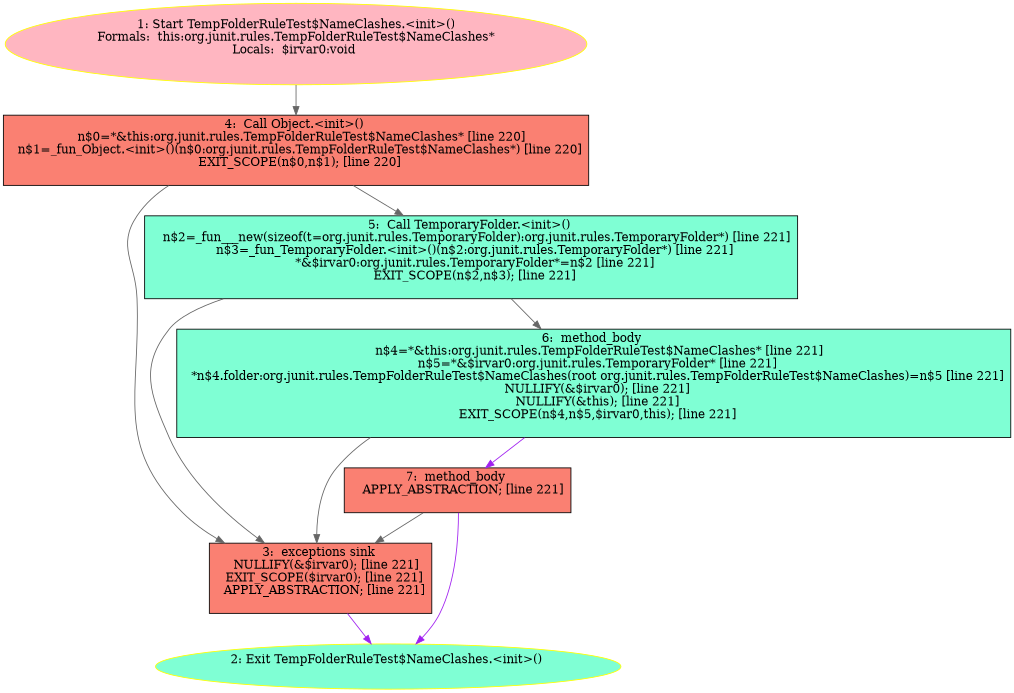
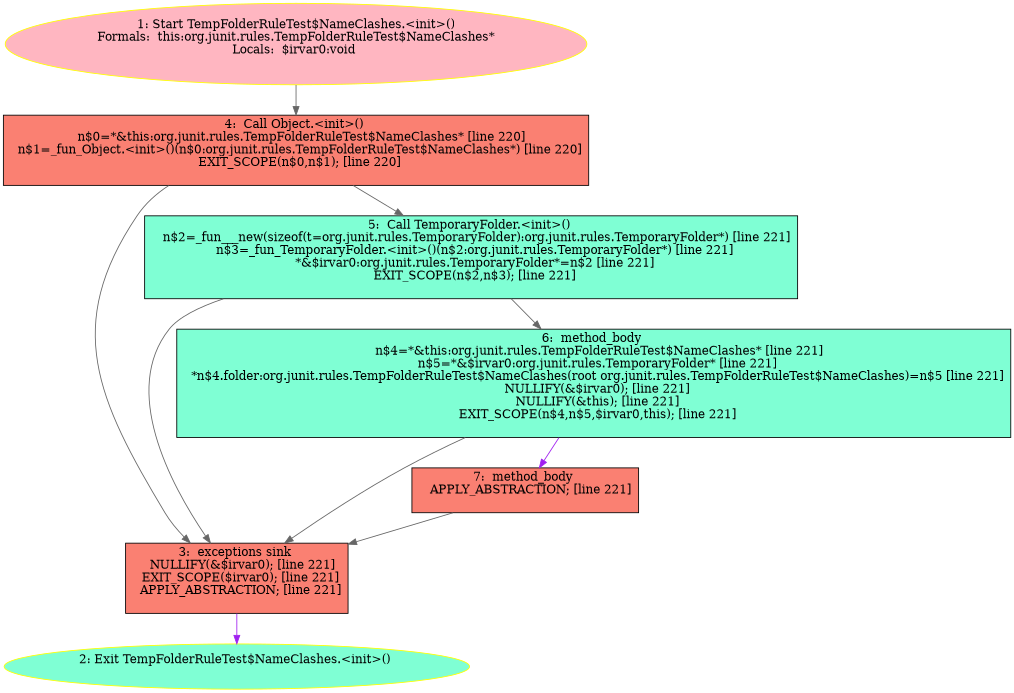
(452, 579) -> none
